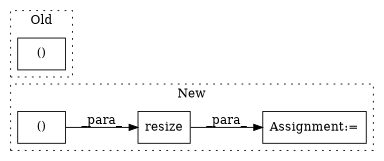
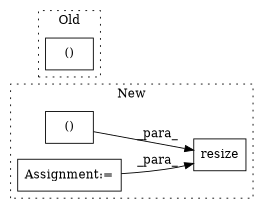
(222, 127) -> (153, 171)
